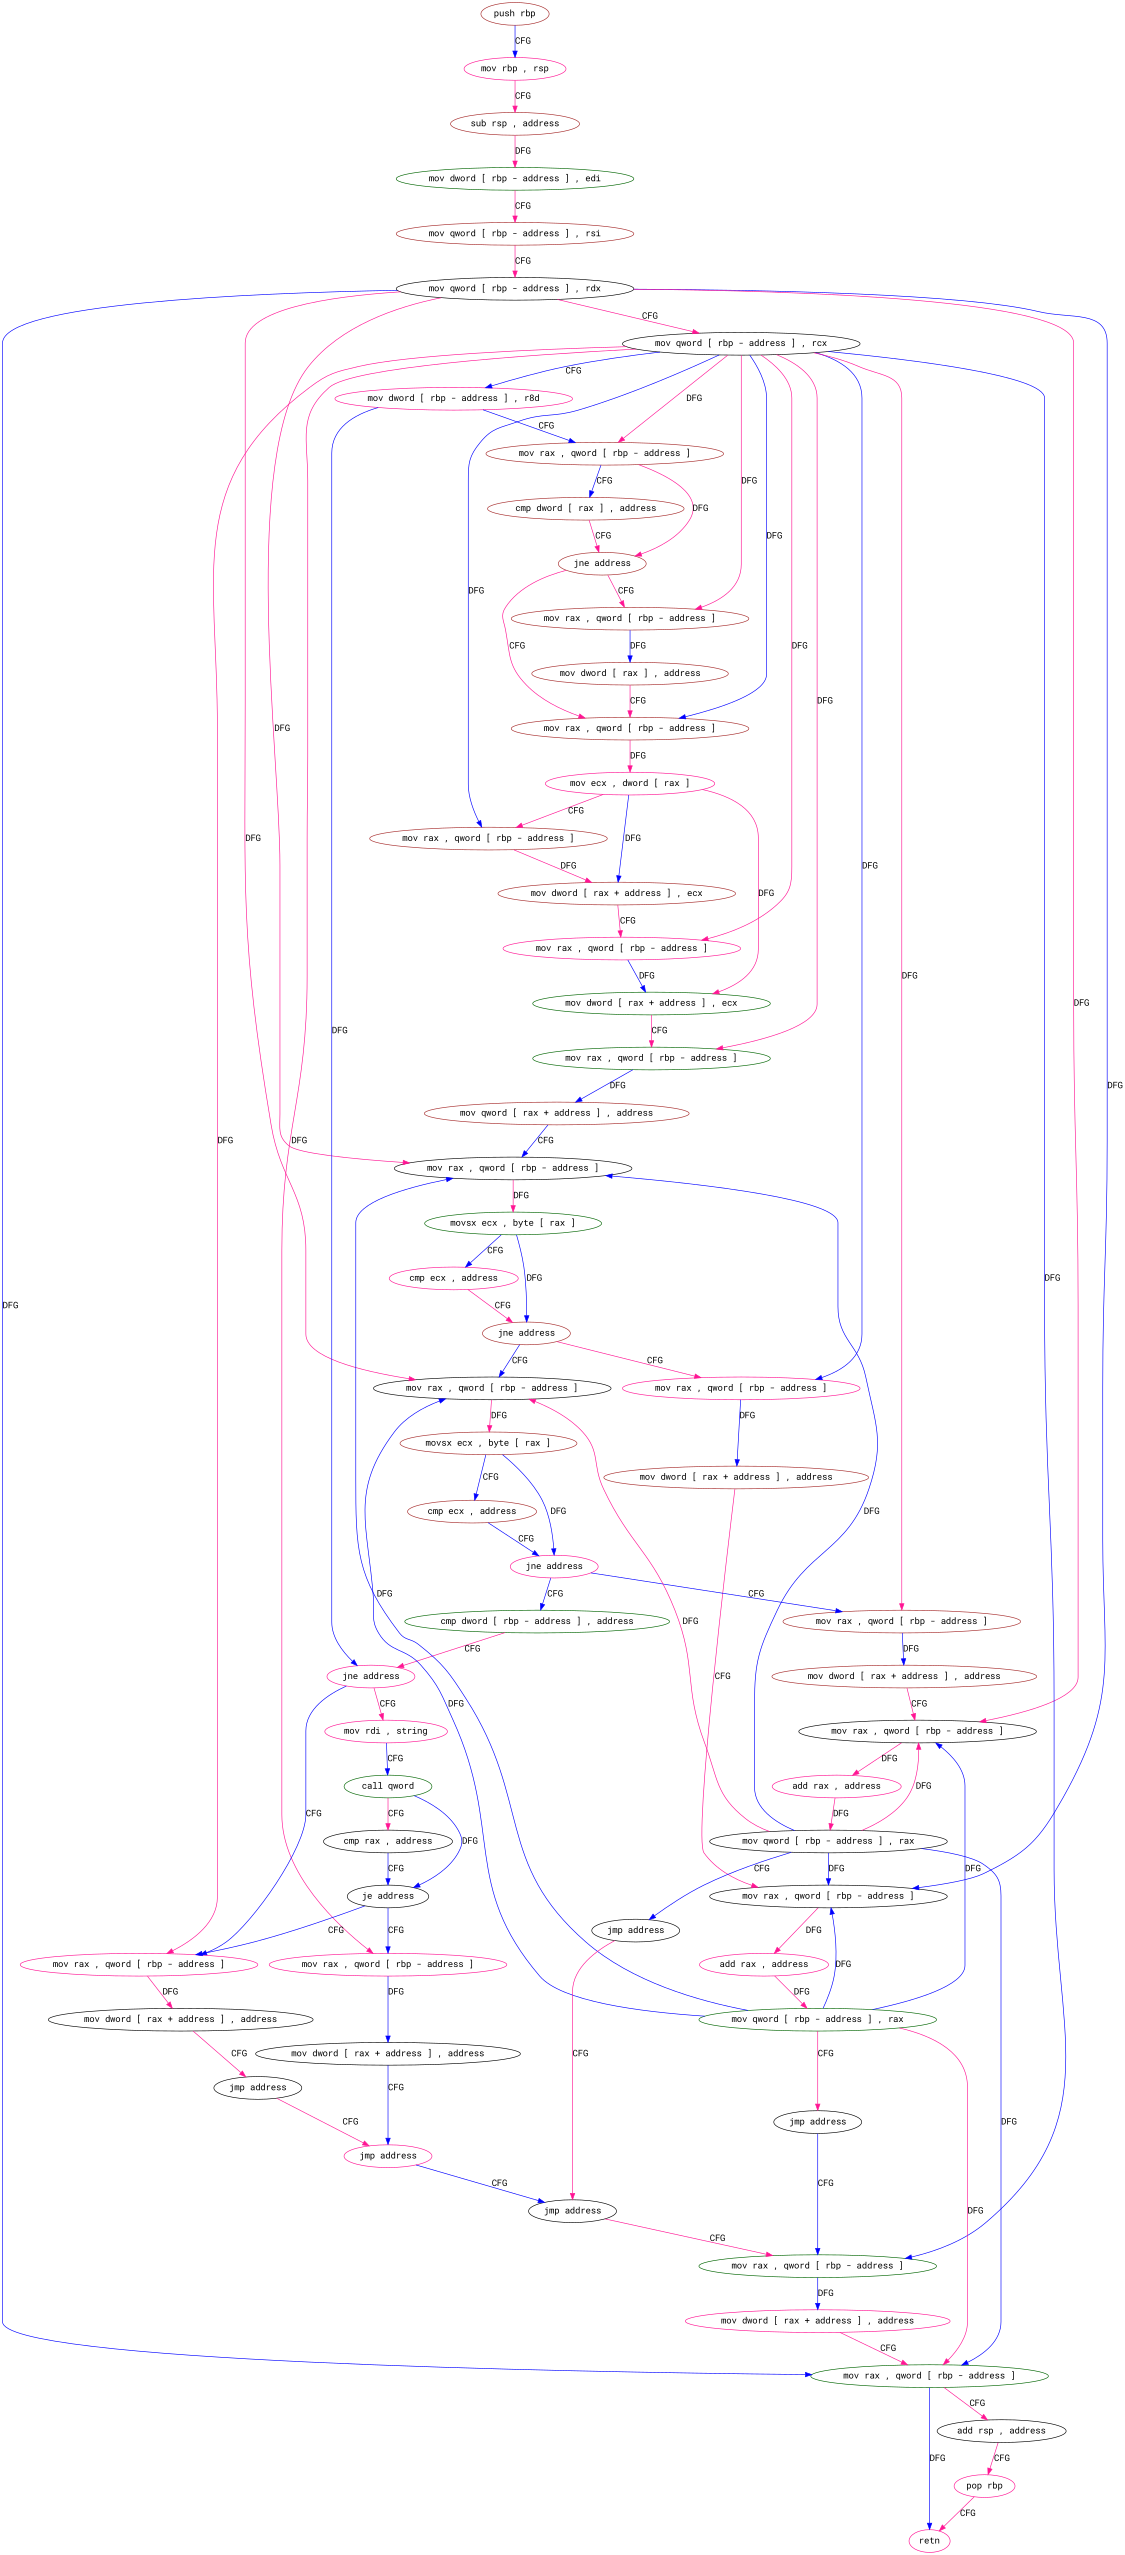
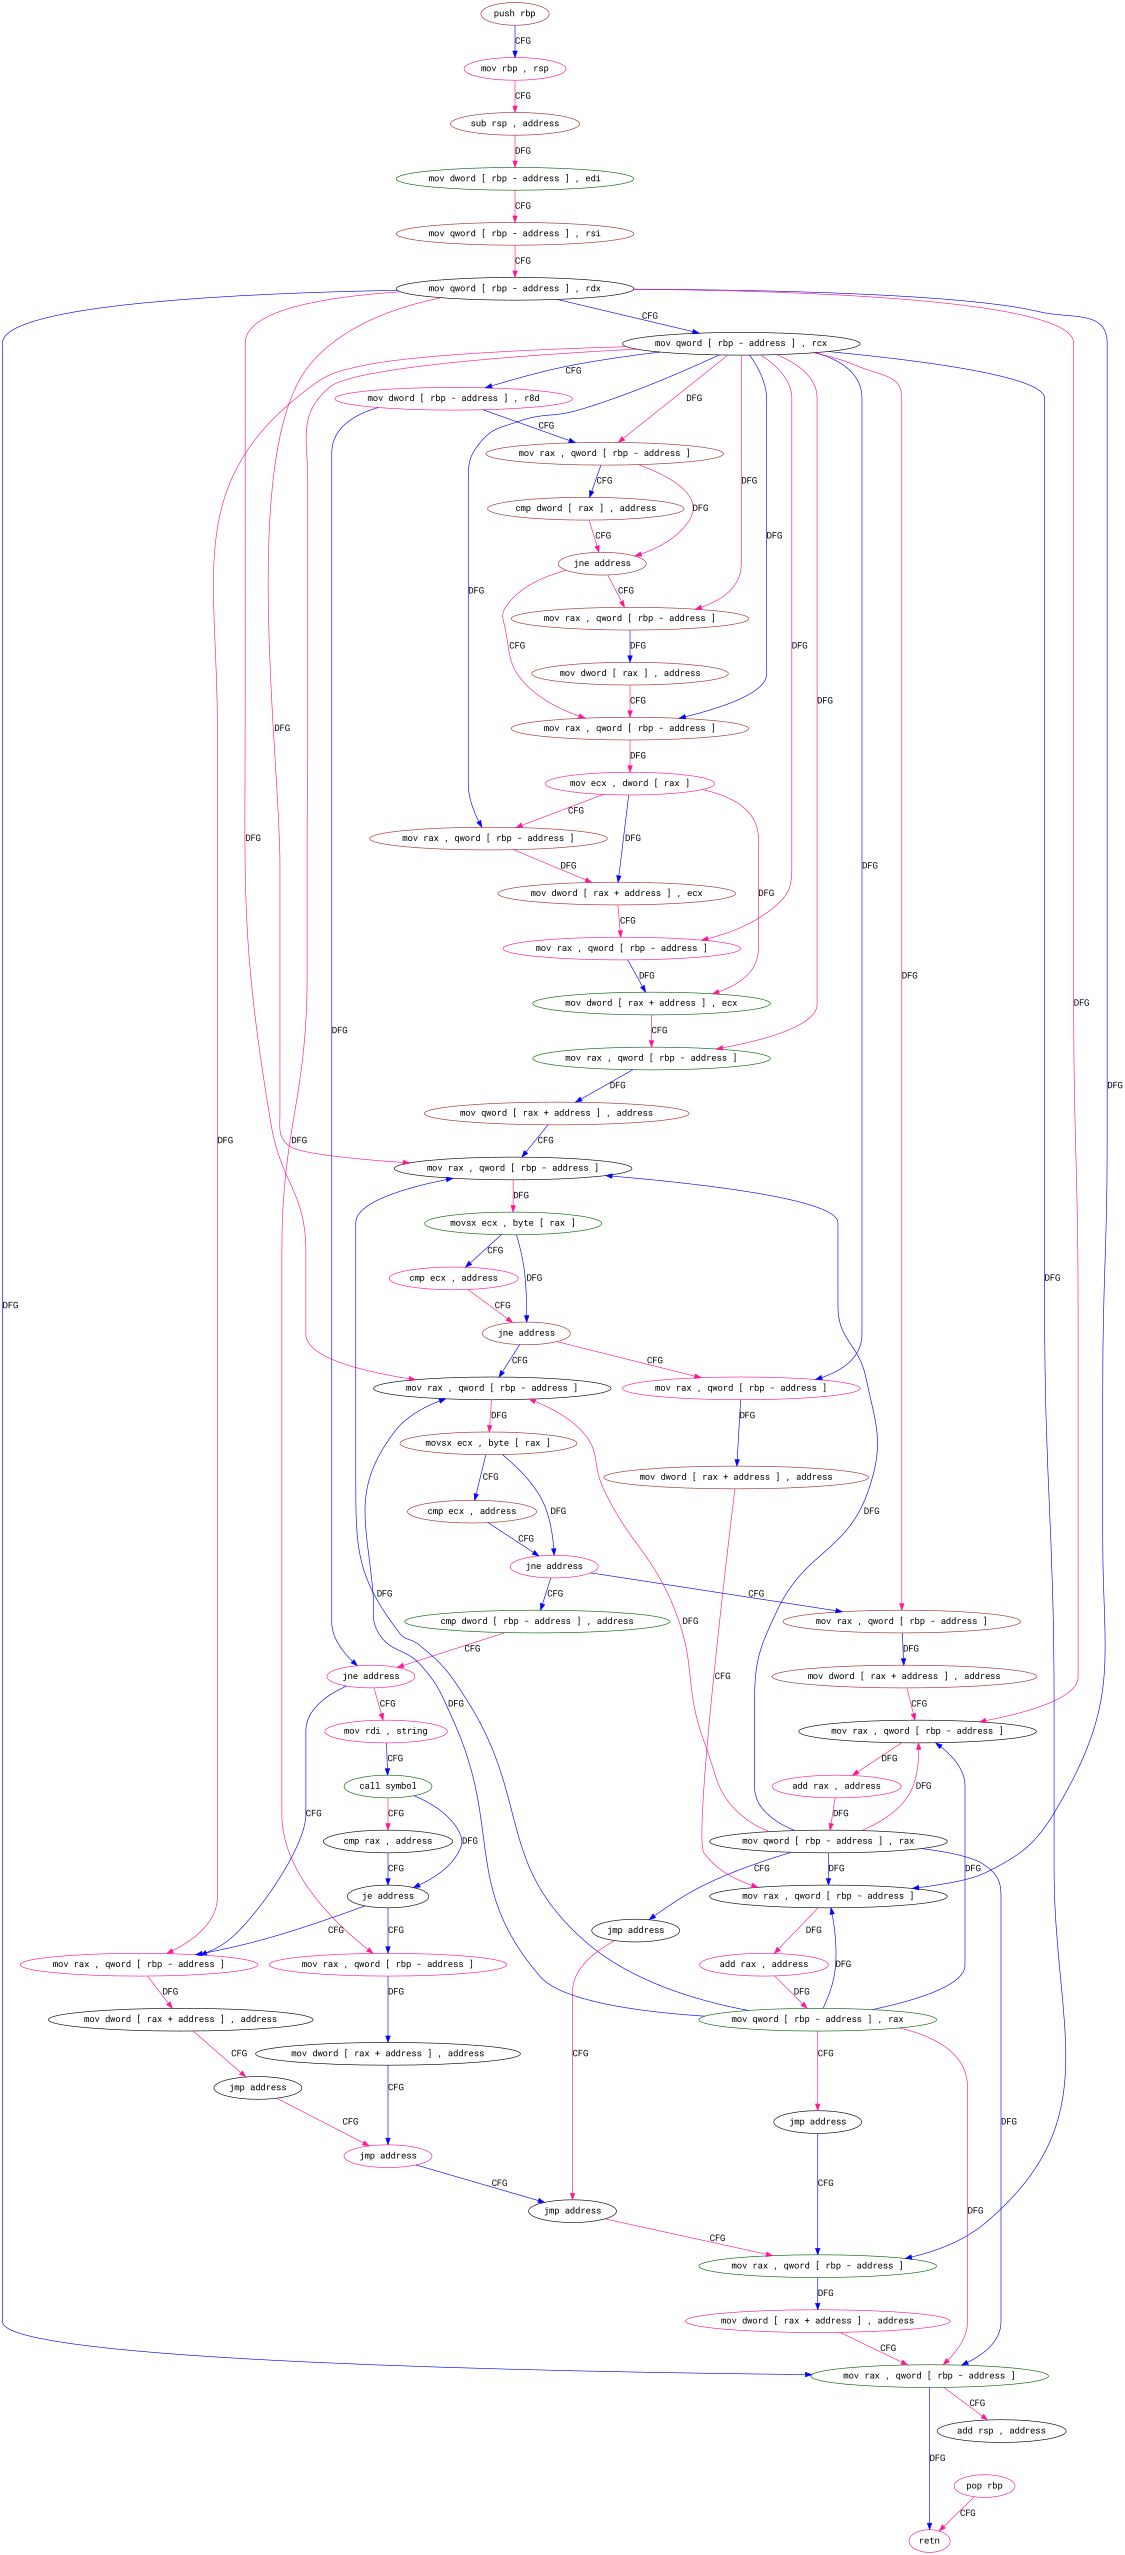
(625, 316) -> (625, 316)
(388, 1787) -> (388, 1787)
(994, 2456) -> none
